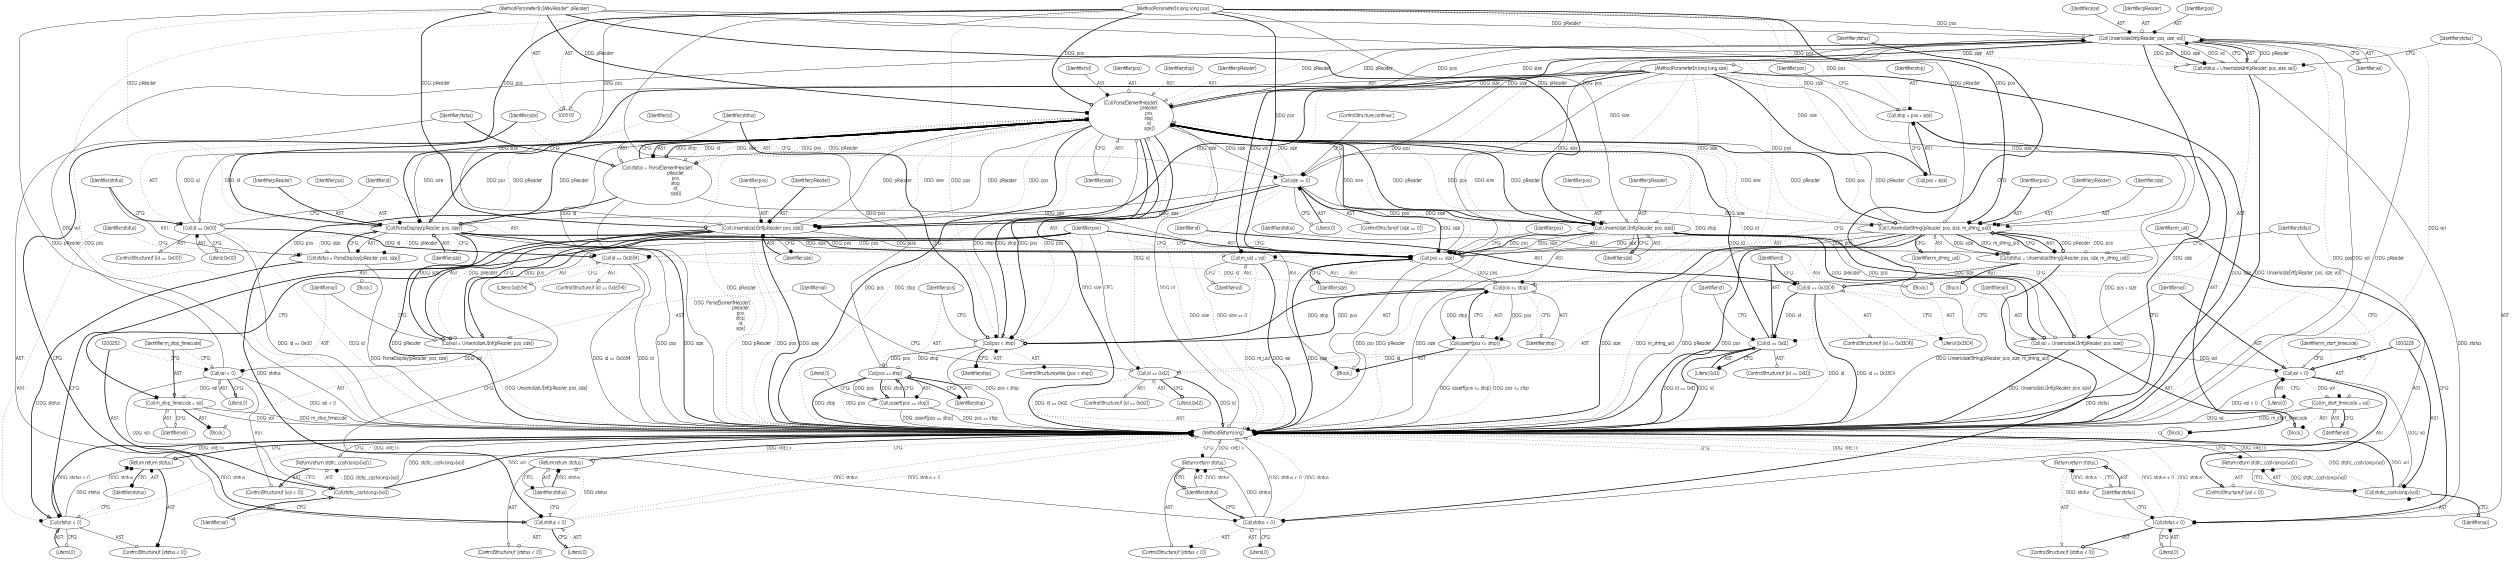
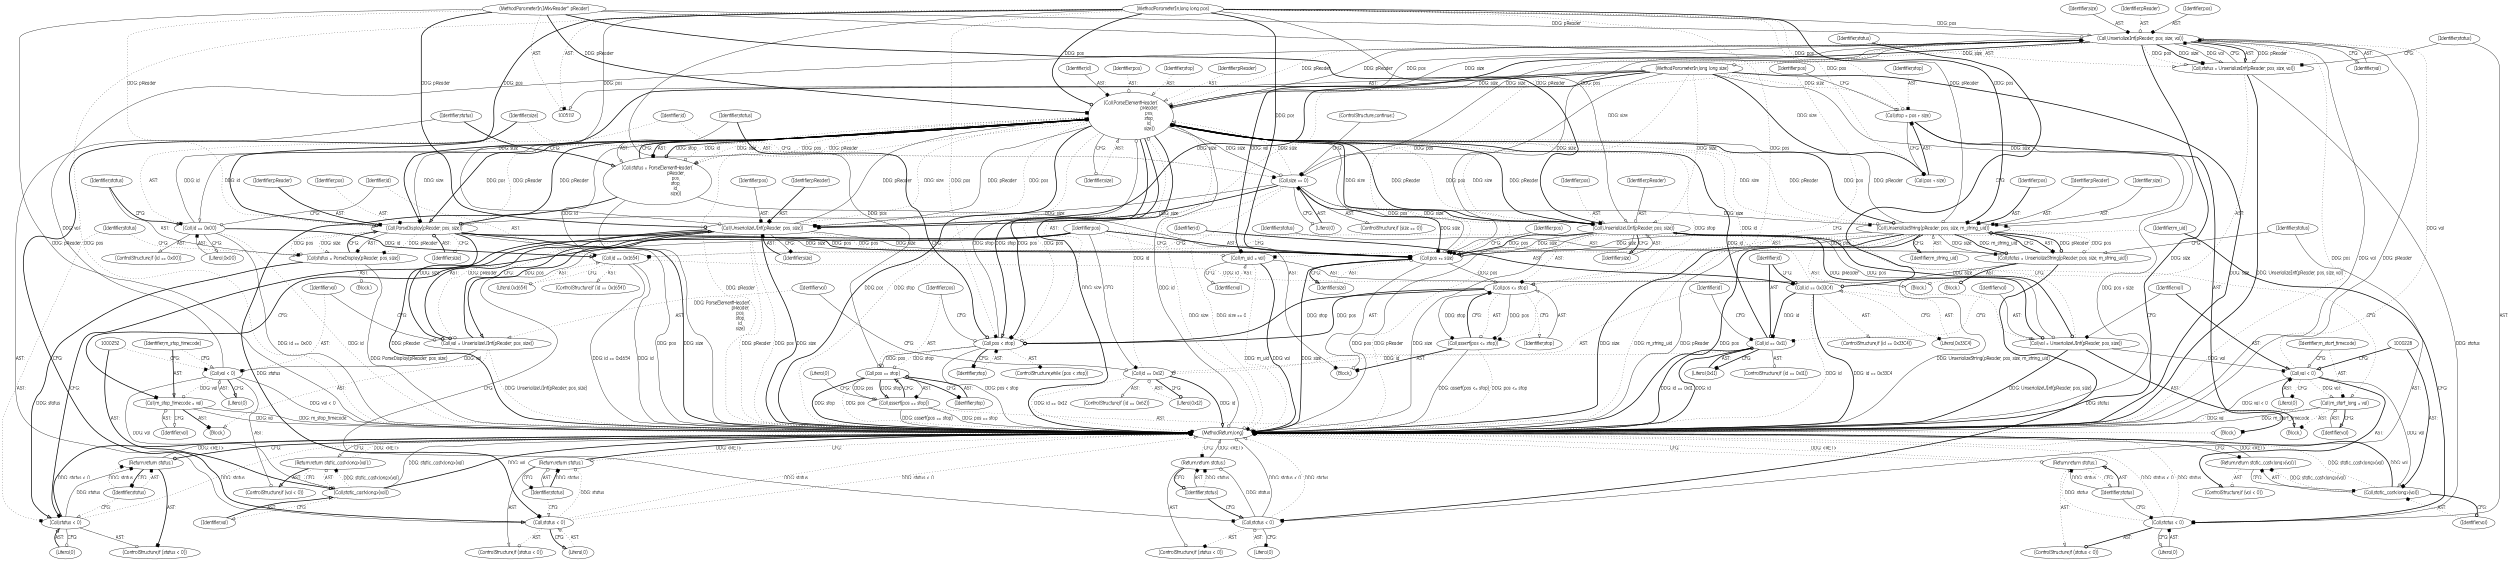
(809, 12) -> (809, 12)
(2341, 404) -> (2345, 404)
